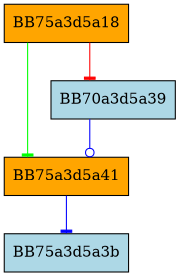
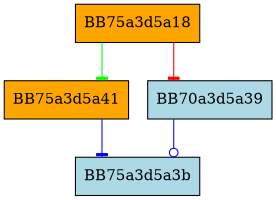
(90, 134) -> (174, 134)
